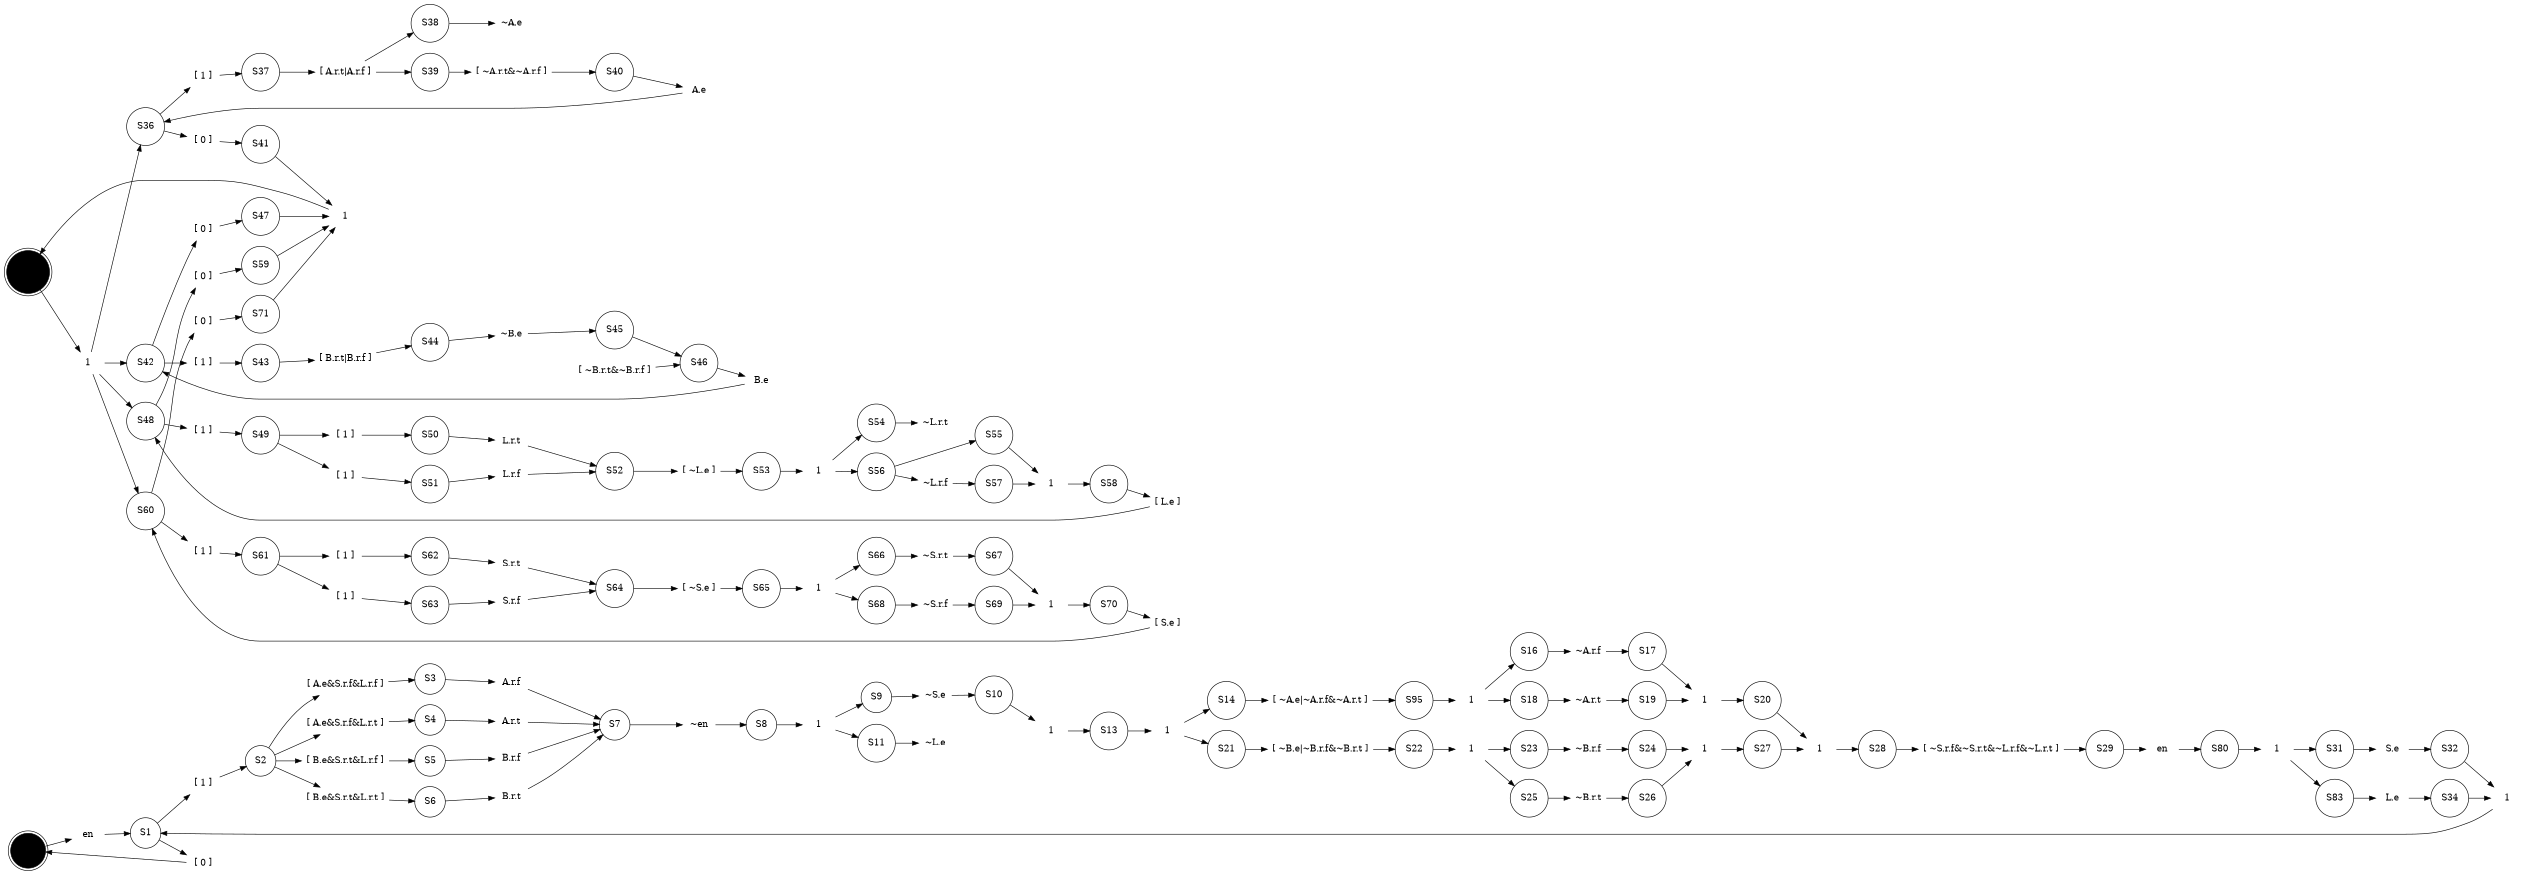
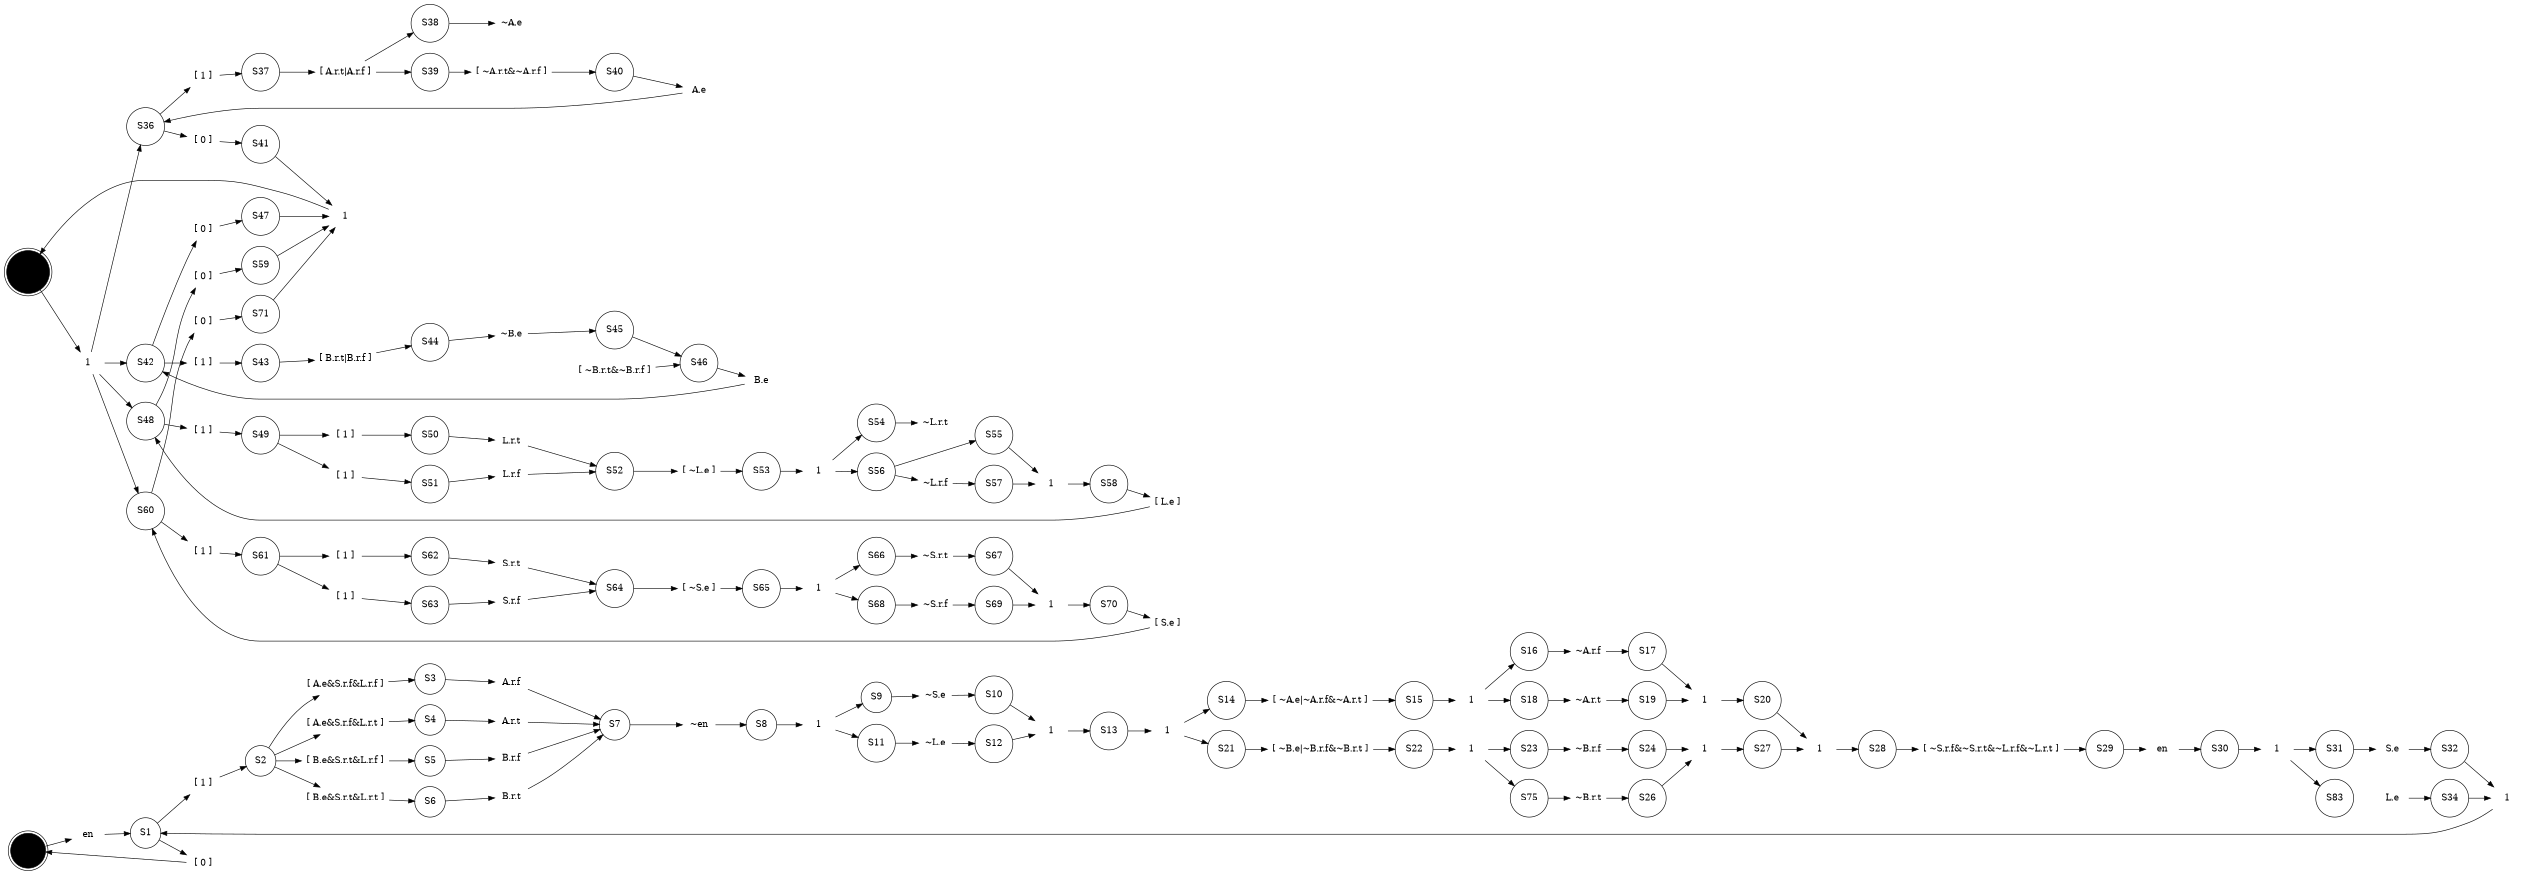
(1414, 700) -> (1414, 700)
none -> (994, 744)
(2220, 749) -> (2220, 749)
(1529, 798) -> (1529, 798)
(2362, 798) -> none
